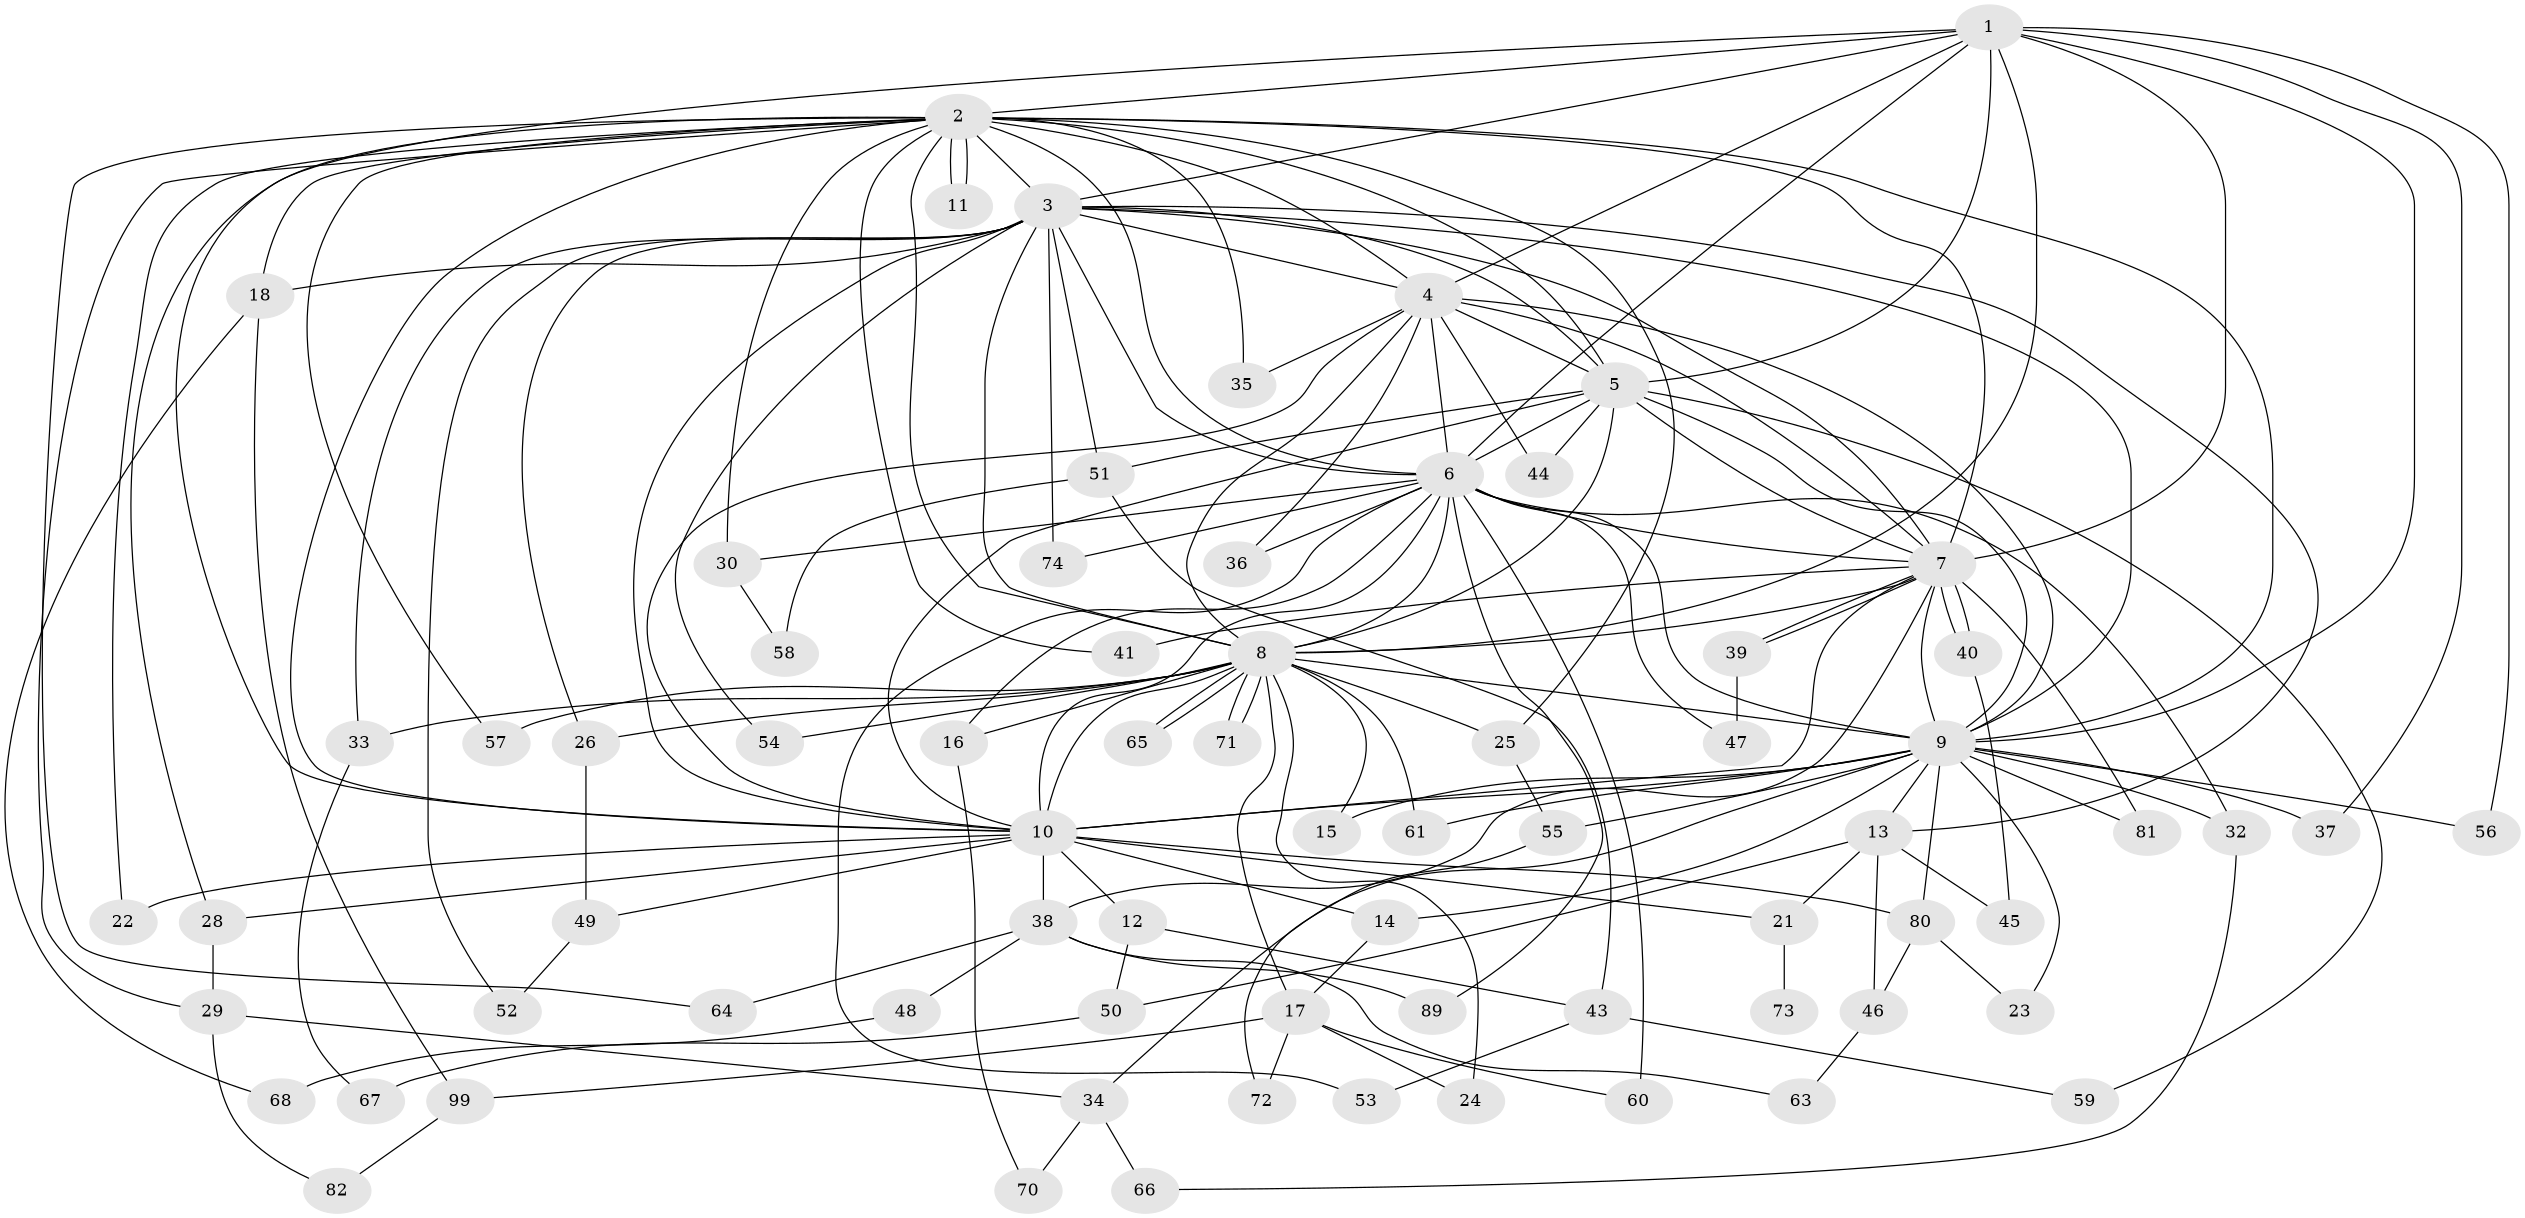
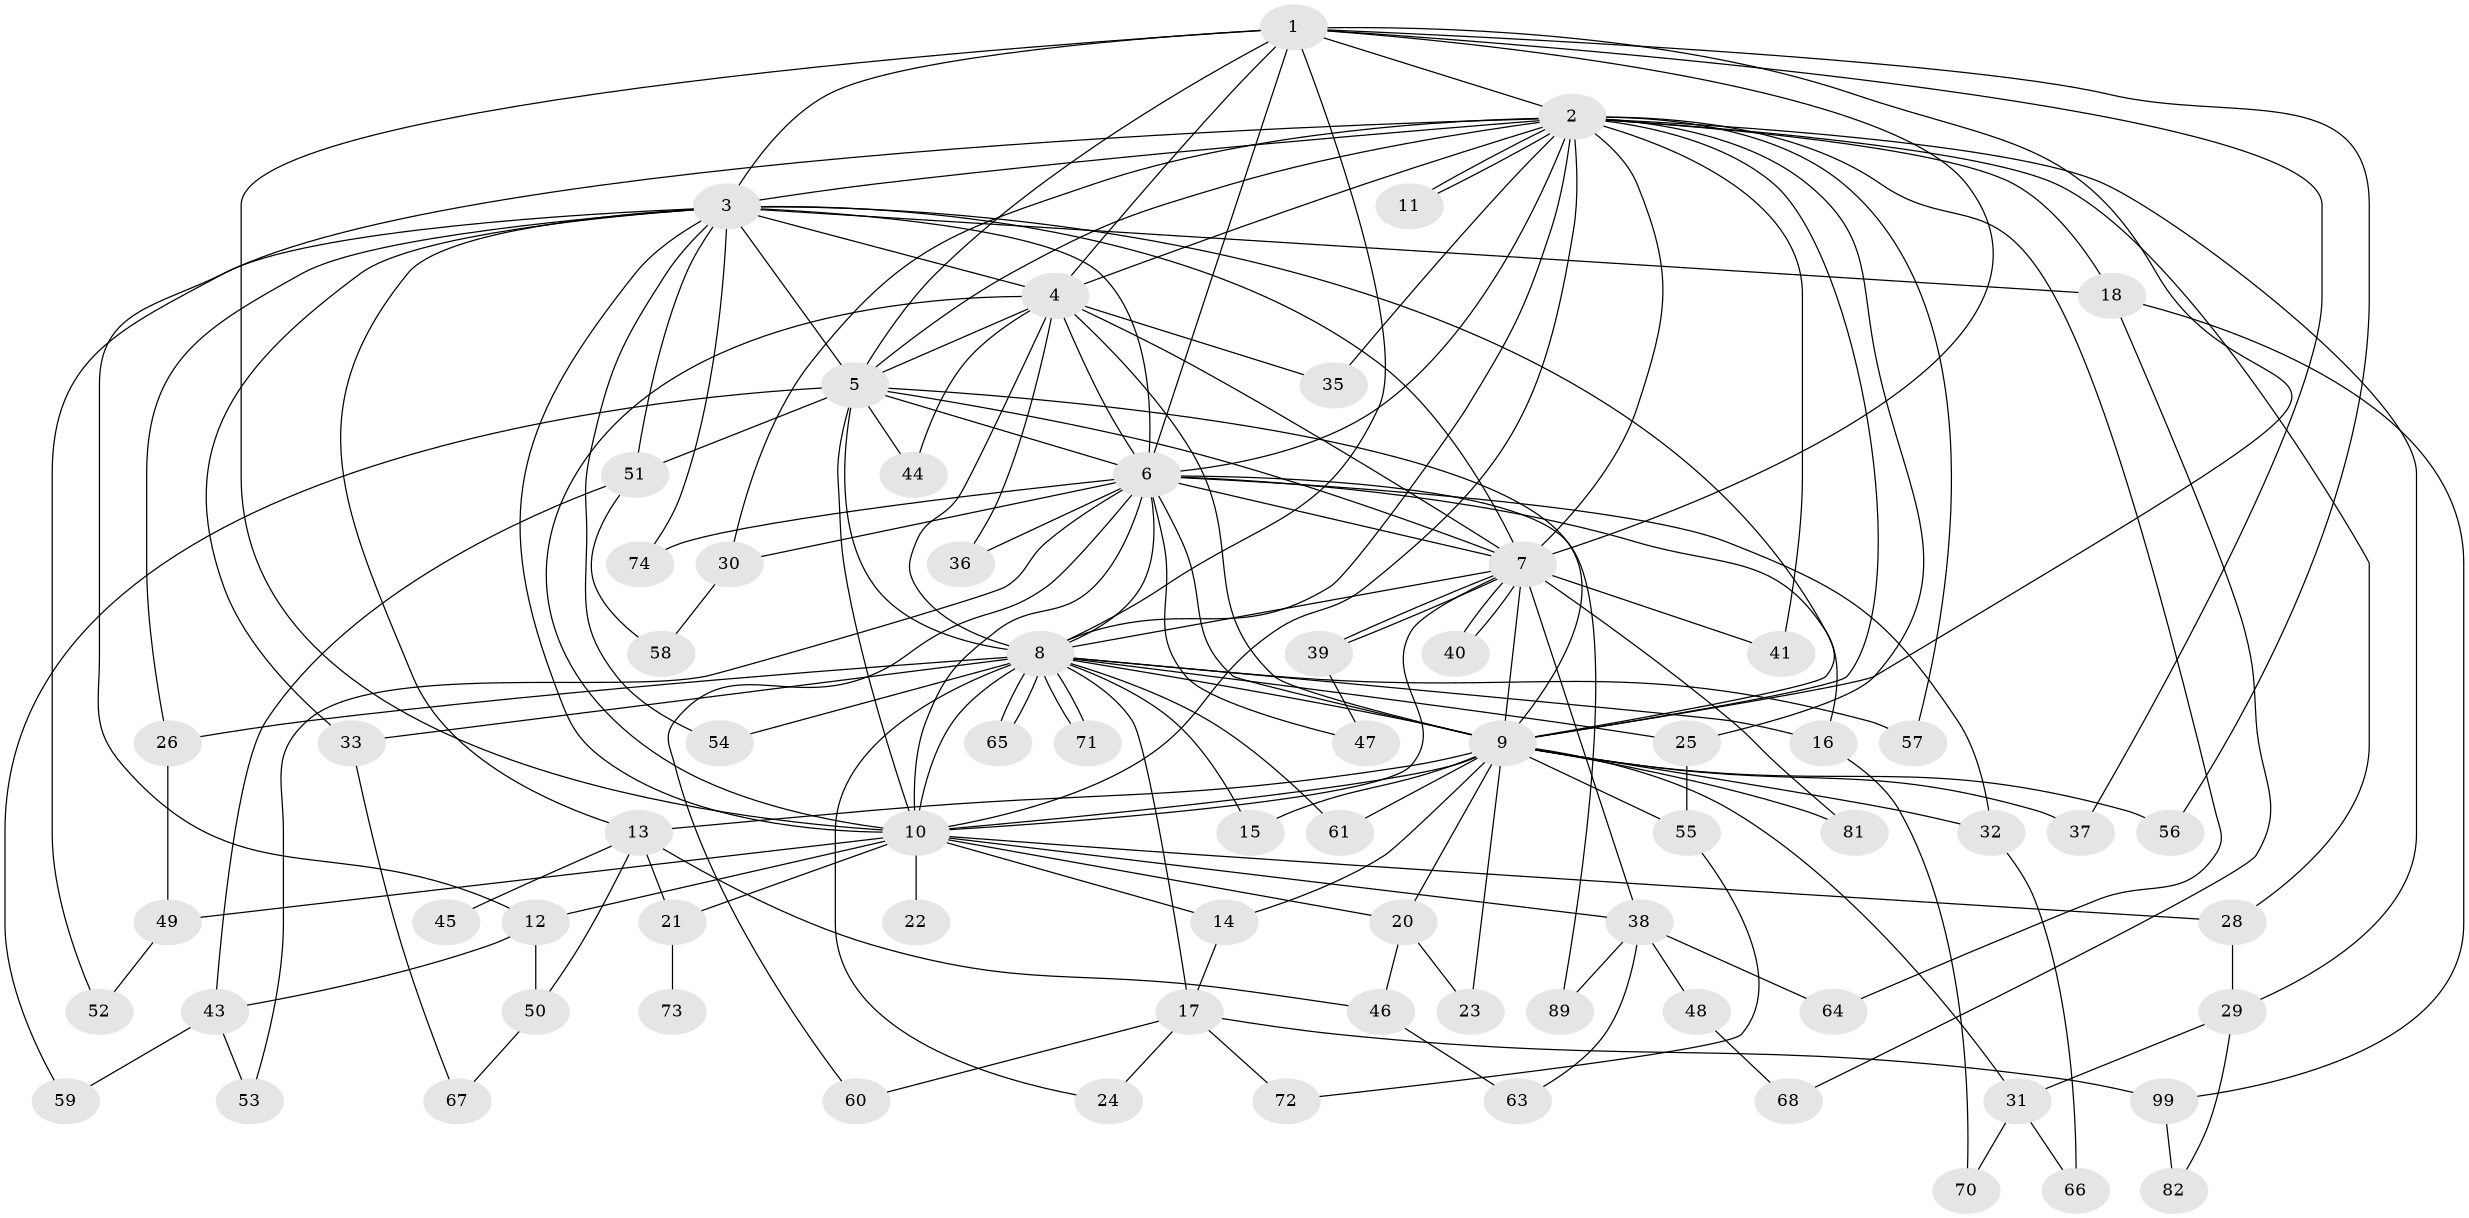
(203, 193) -> (386, 224)
(983, 521) -> none
(1998, 787) -> none
(1921, 922) -> (1403, 922)
(1094, 1101) -> (2017, 1101)
